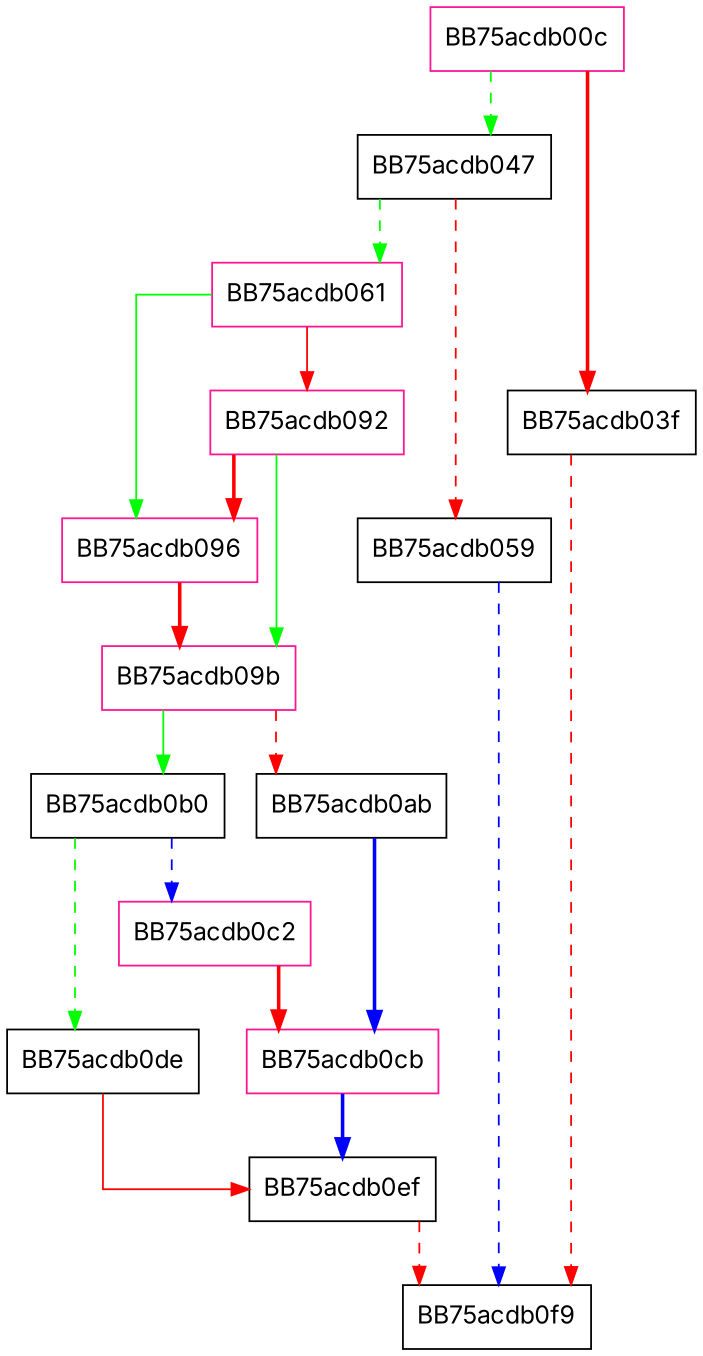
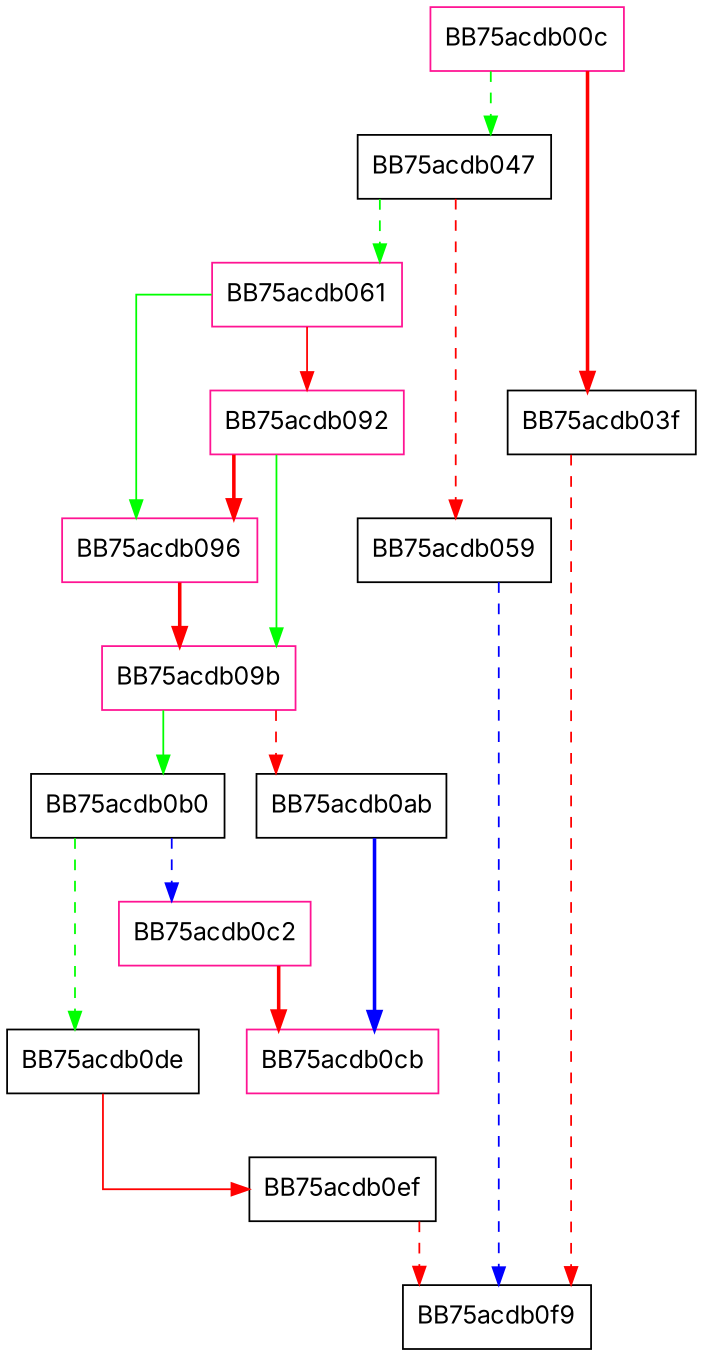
(343, 1116) -> none
